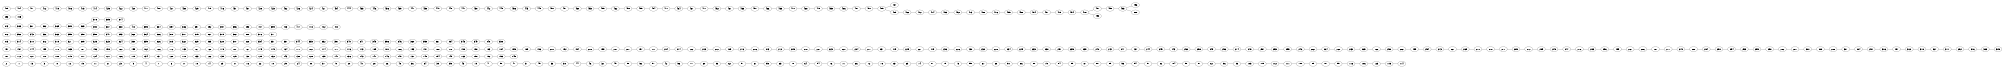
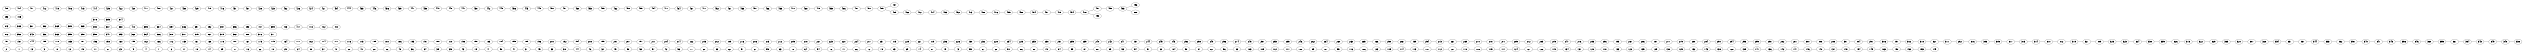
none -> (2011, 42)
none -> (1414, 49)
